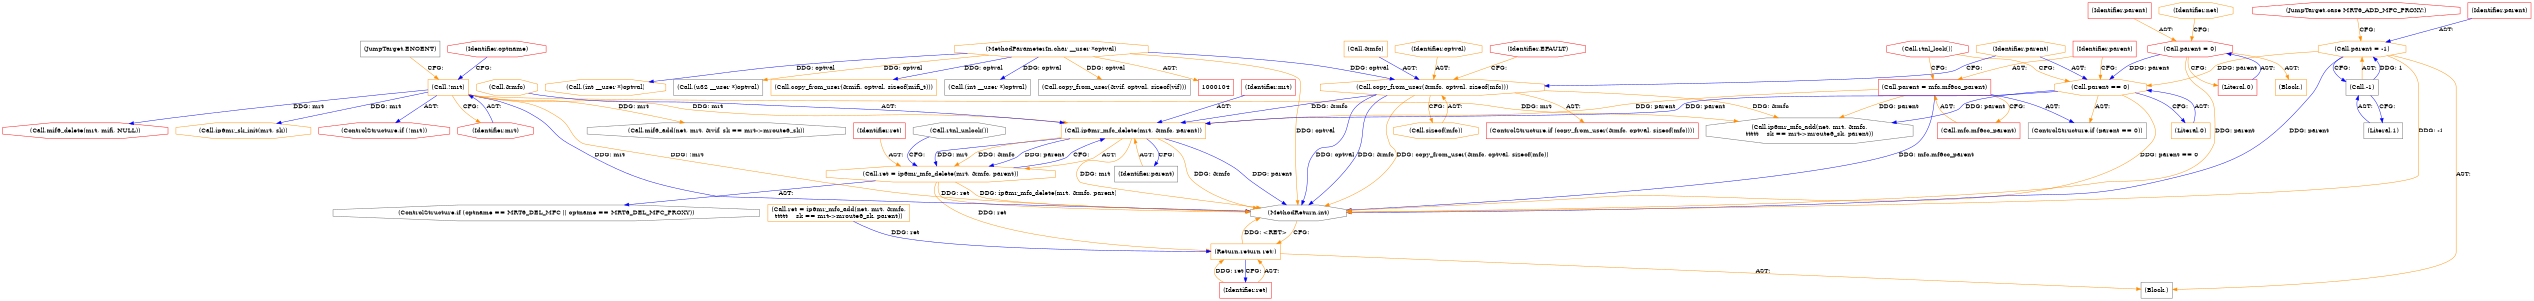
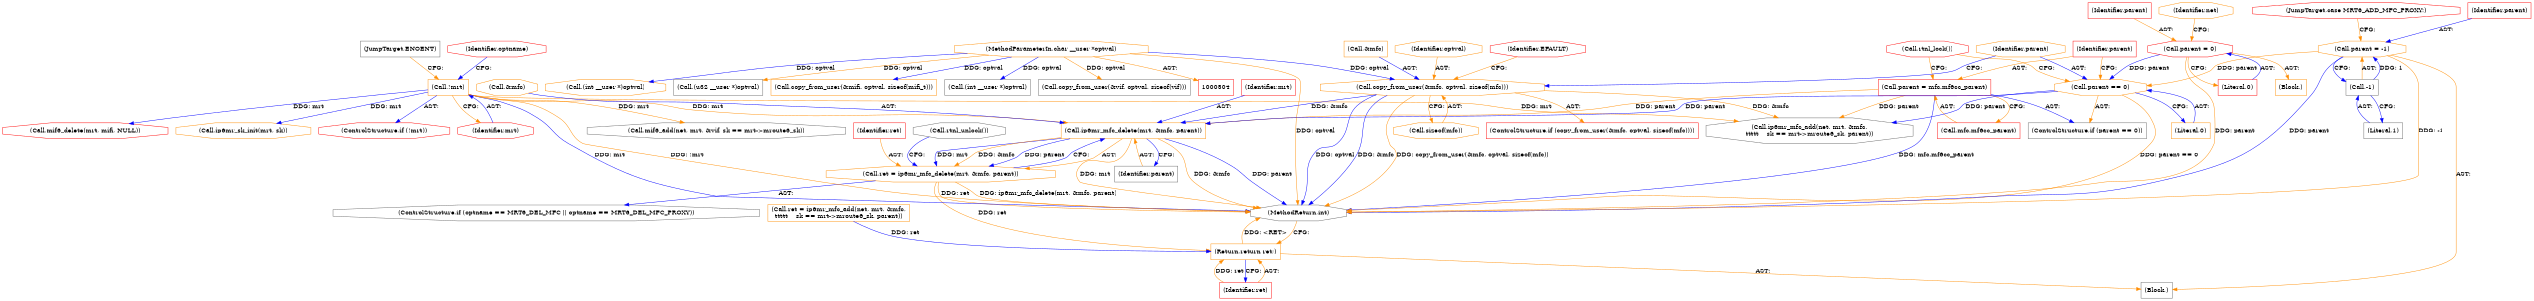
(1216, 87) -> (1216, 87)
